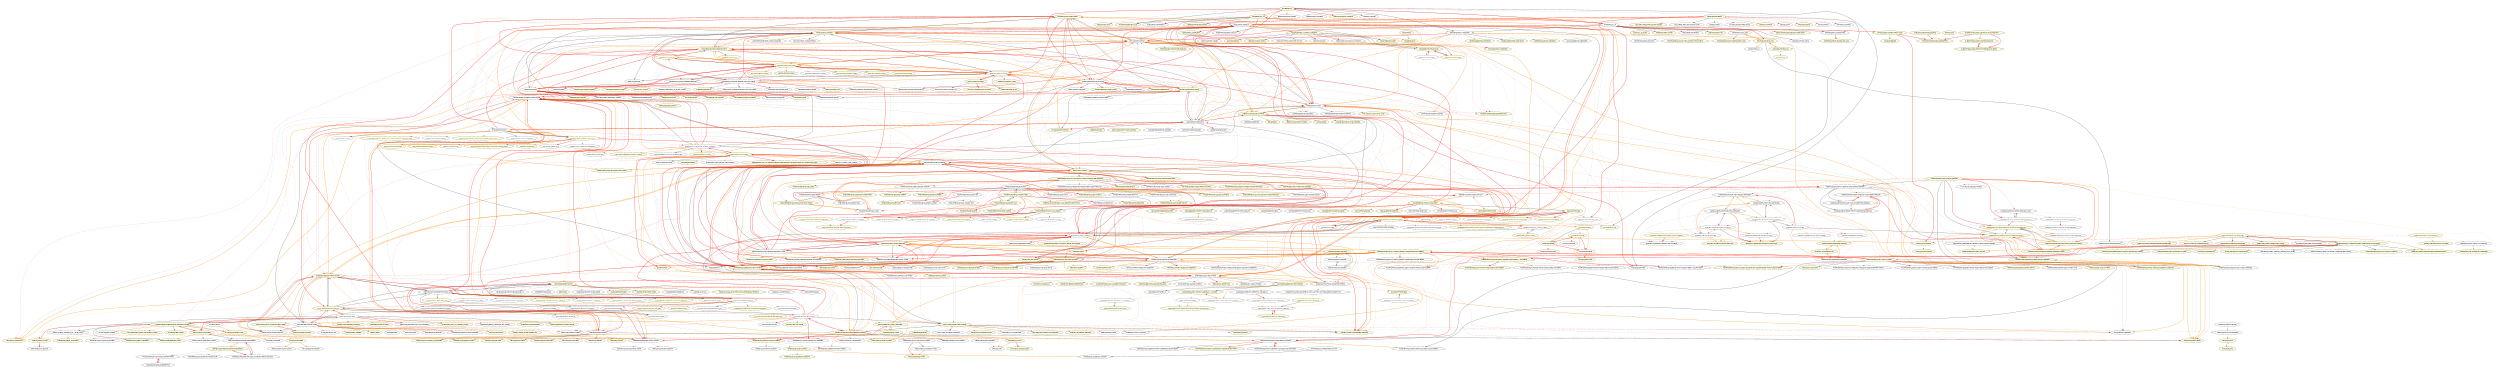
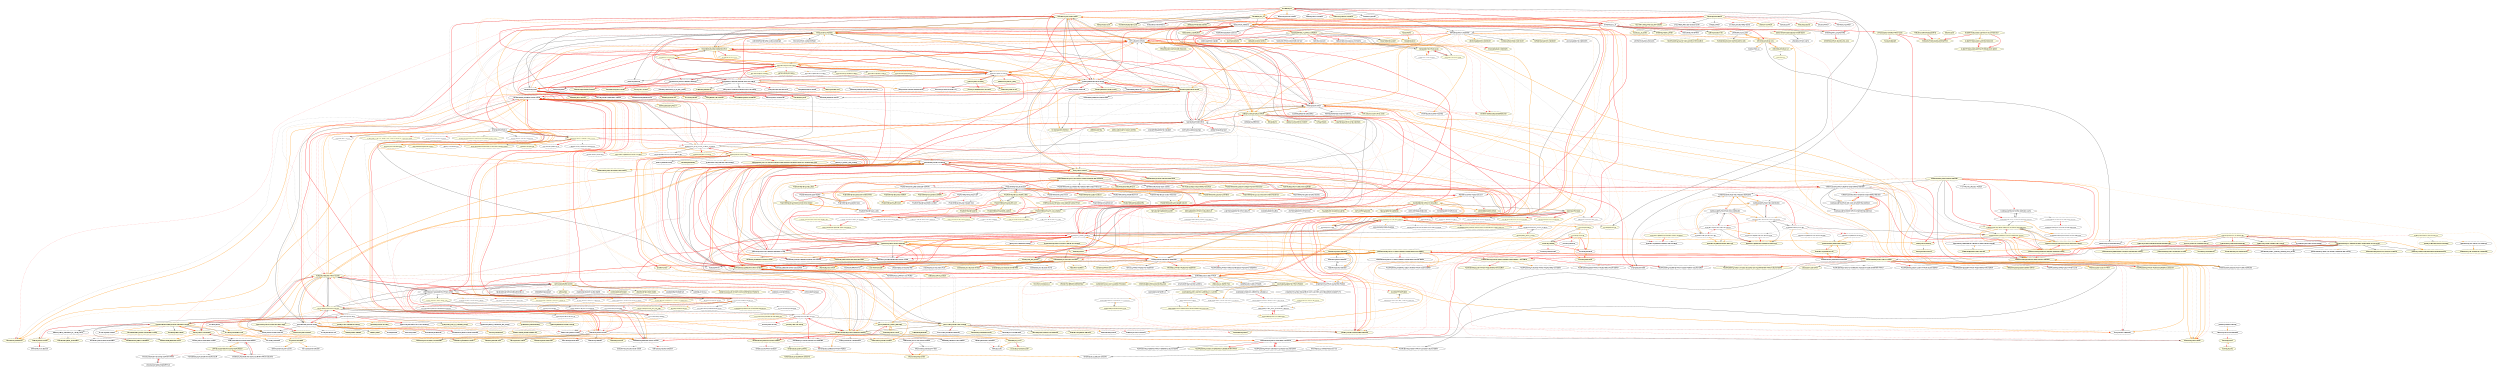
(1704, 28) -> (1795, 37)
